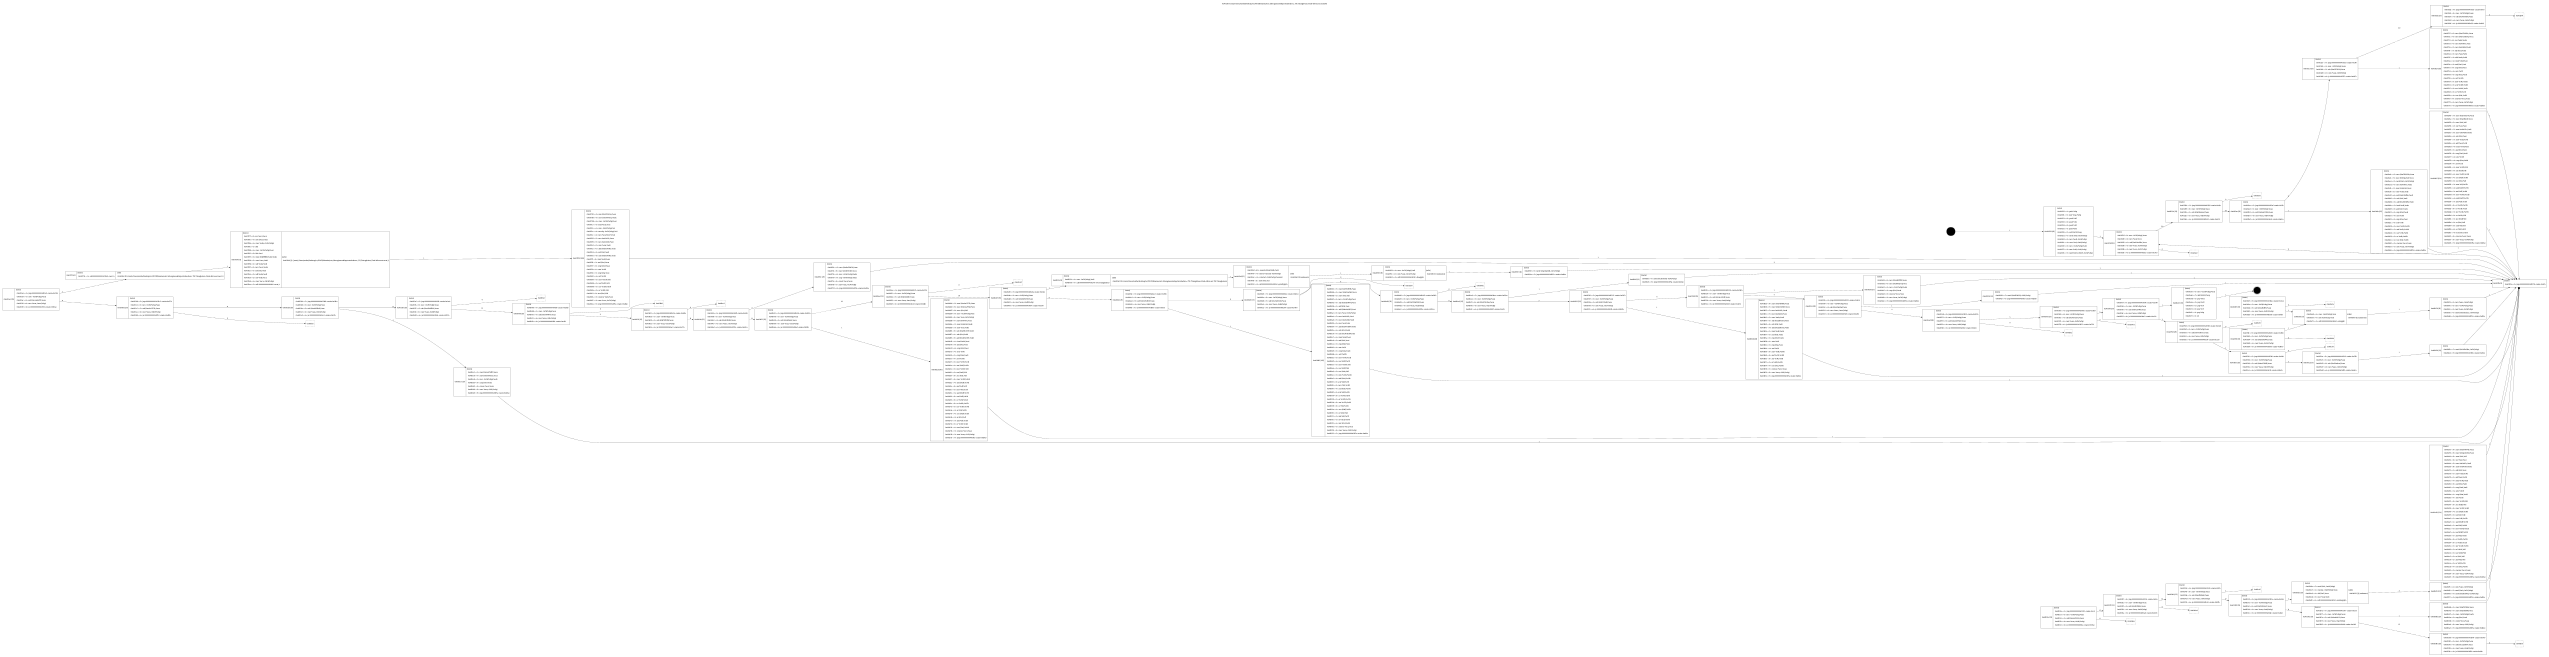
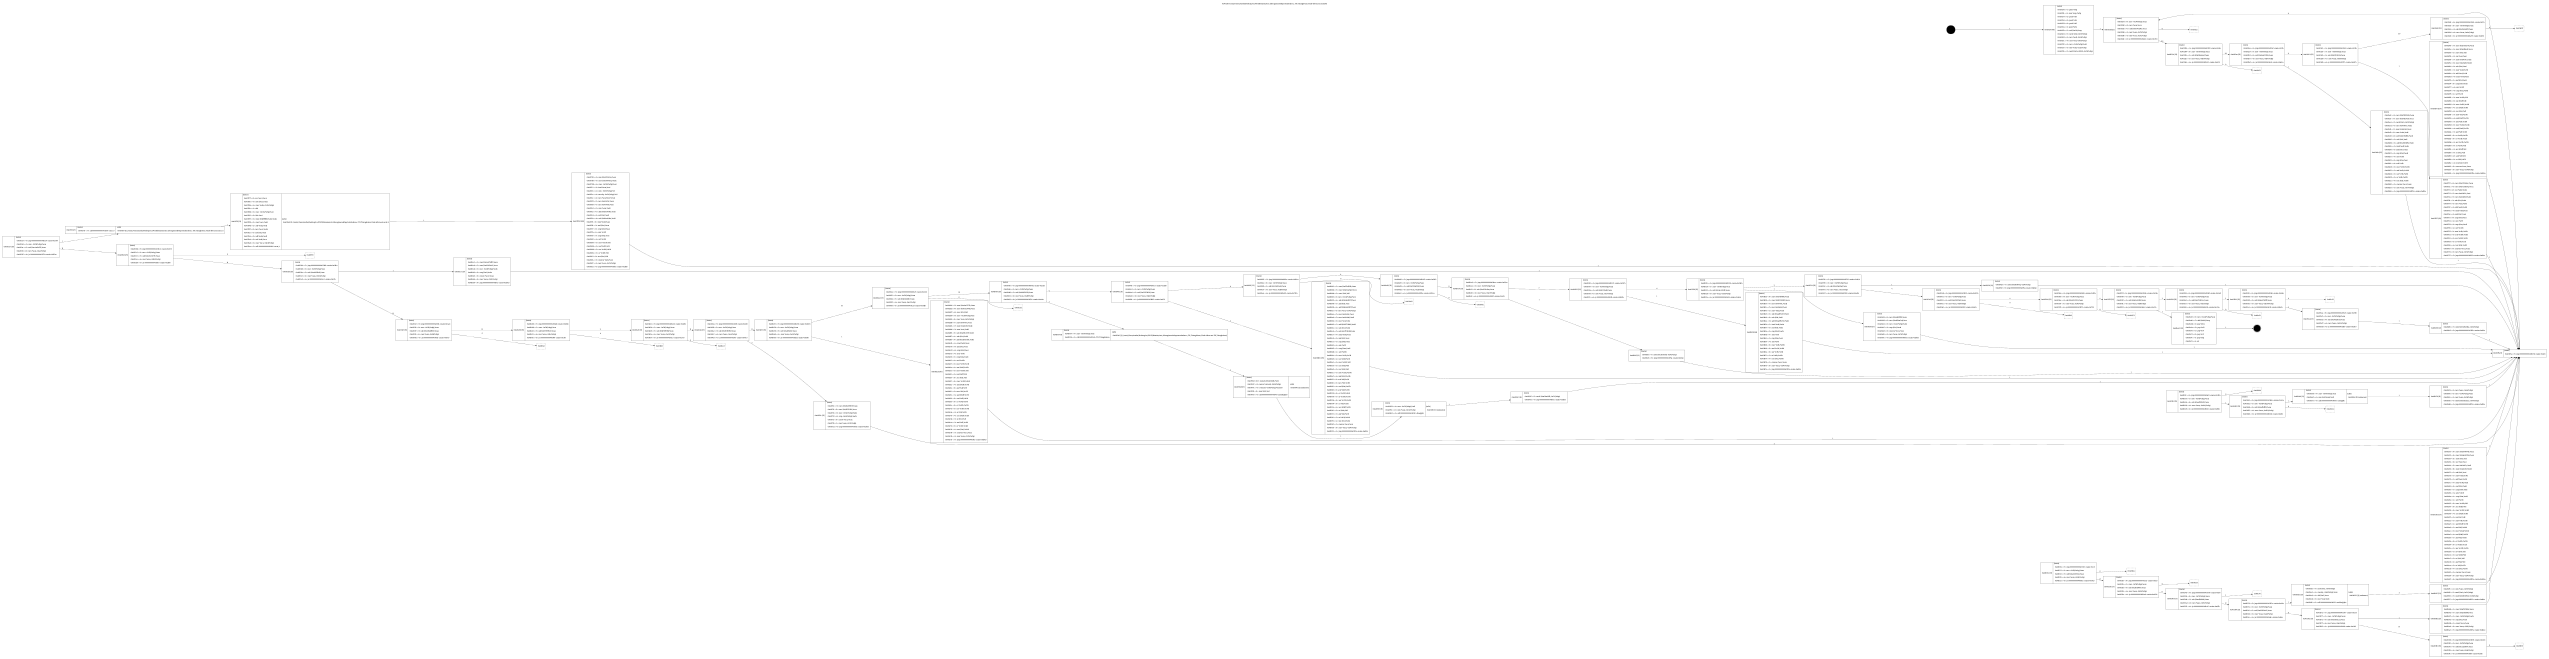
(2295, 328) -> (2225, 404)
